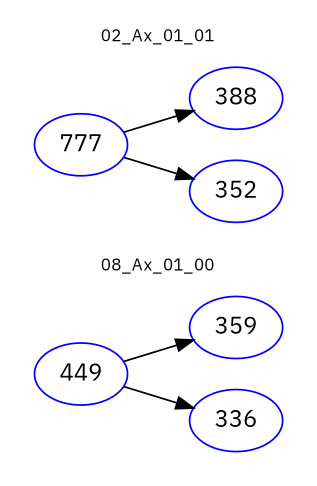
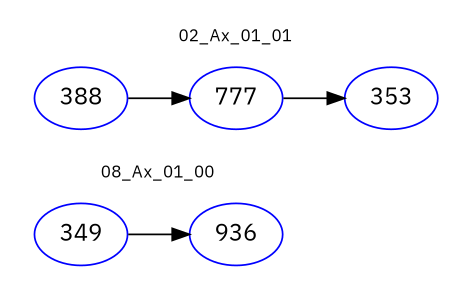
(150, 124) -> (150, 98)
(236, 191) -> (391, 98)
(236, 327) -> none
(81, 374) -> (81, 234)
(236, 421) -> (236, 234)
